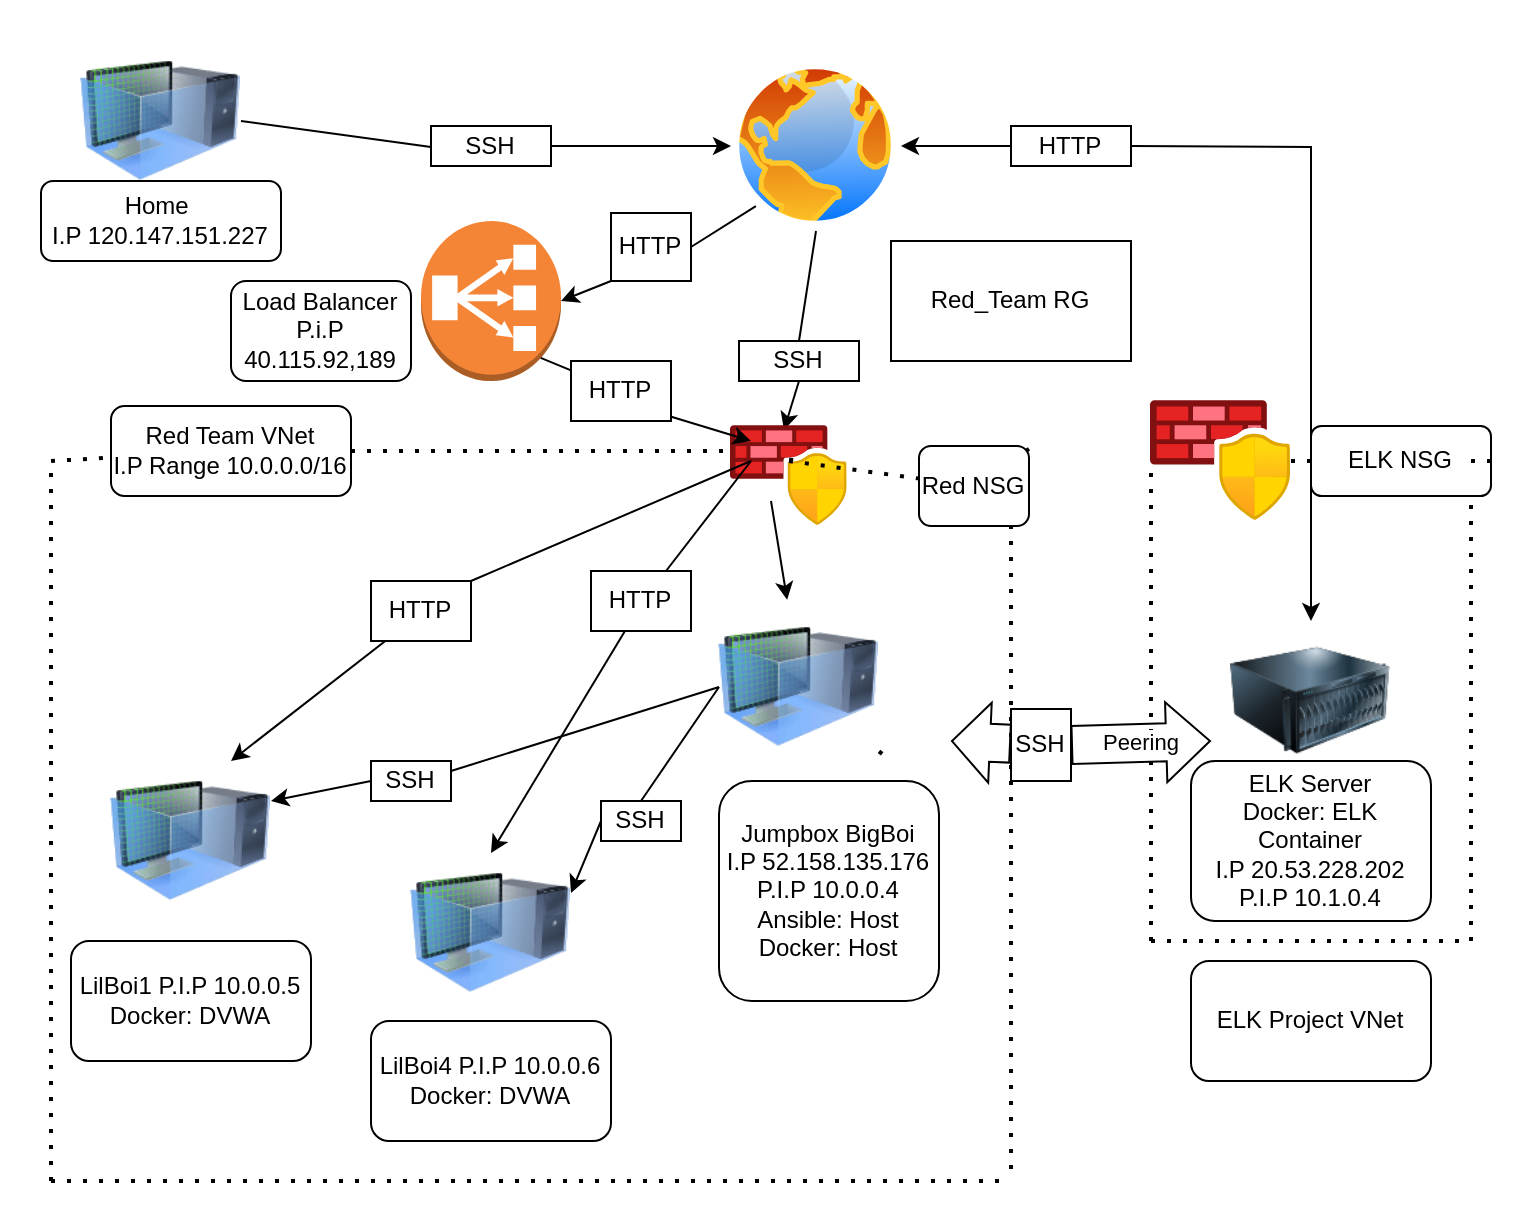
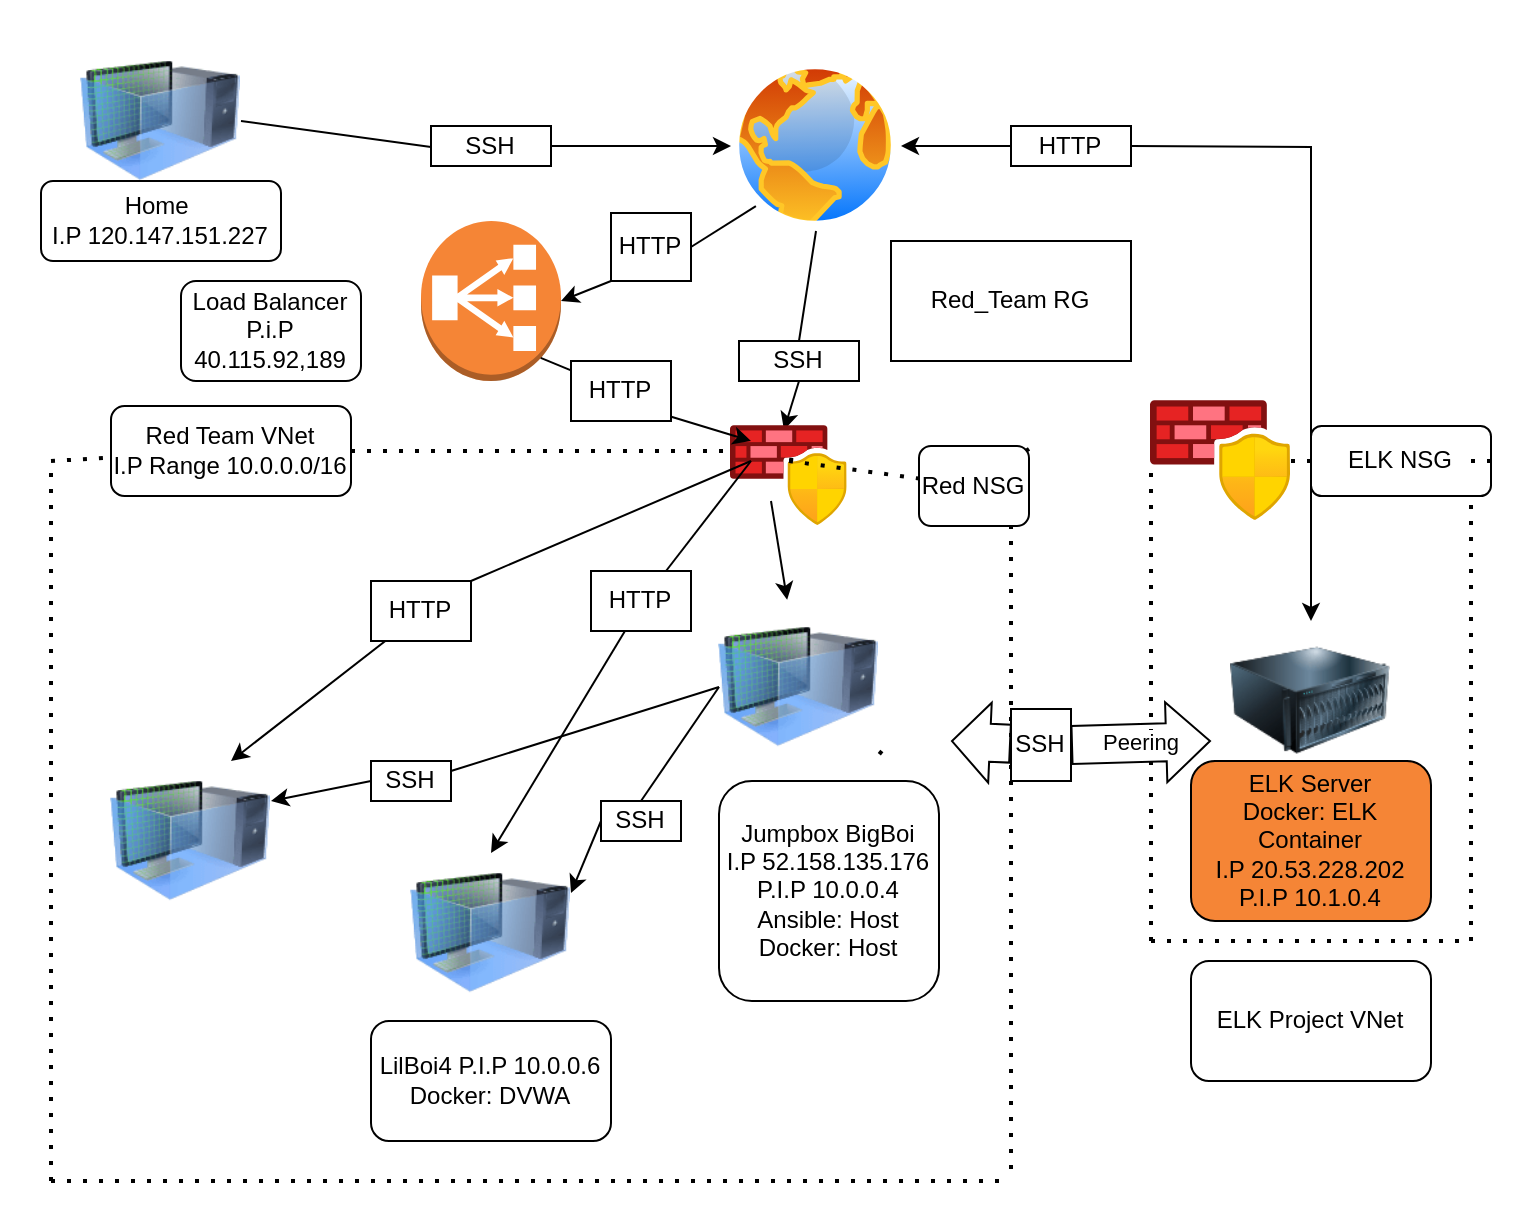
(321, 331) -> (271, 331)
(1311, 841) -> (1311, 841)
(191, 1001) -> none
